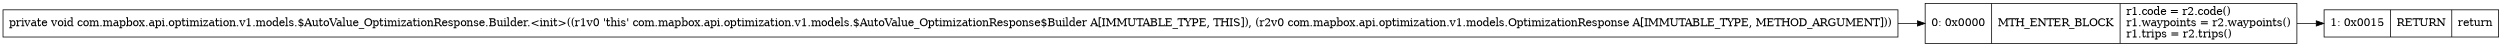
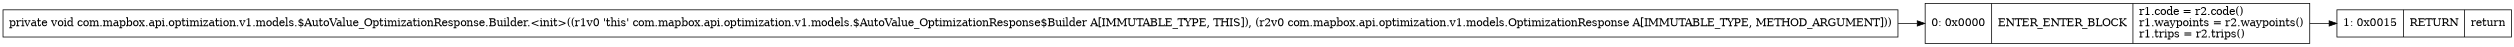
(2056, 23) -> (2062, 23)
